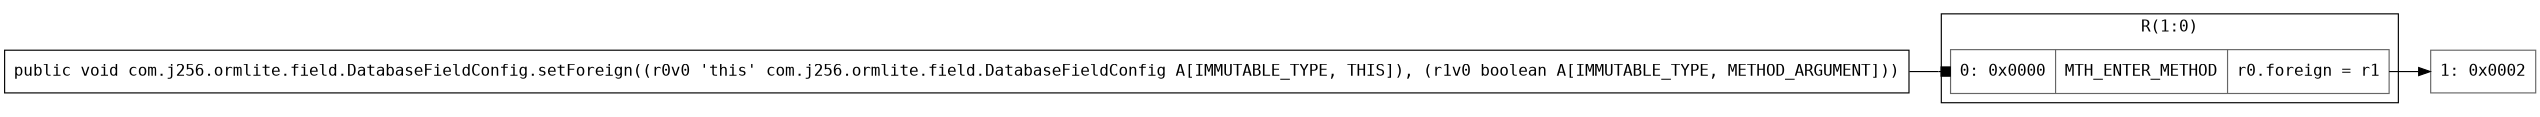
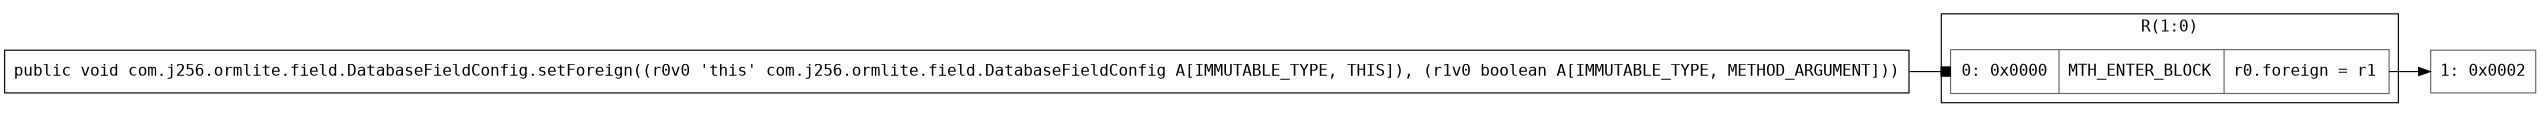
(2142, 71) -> (2140, 71)
